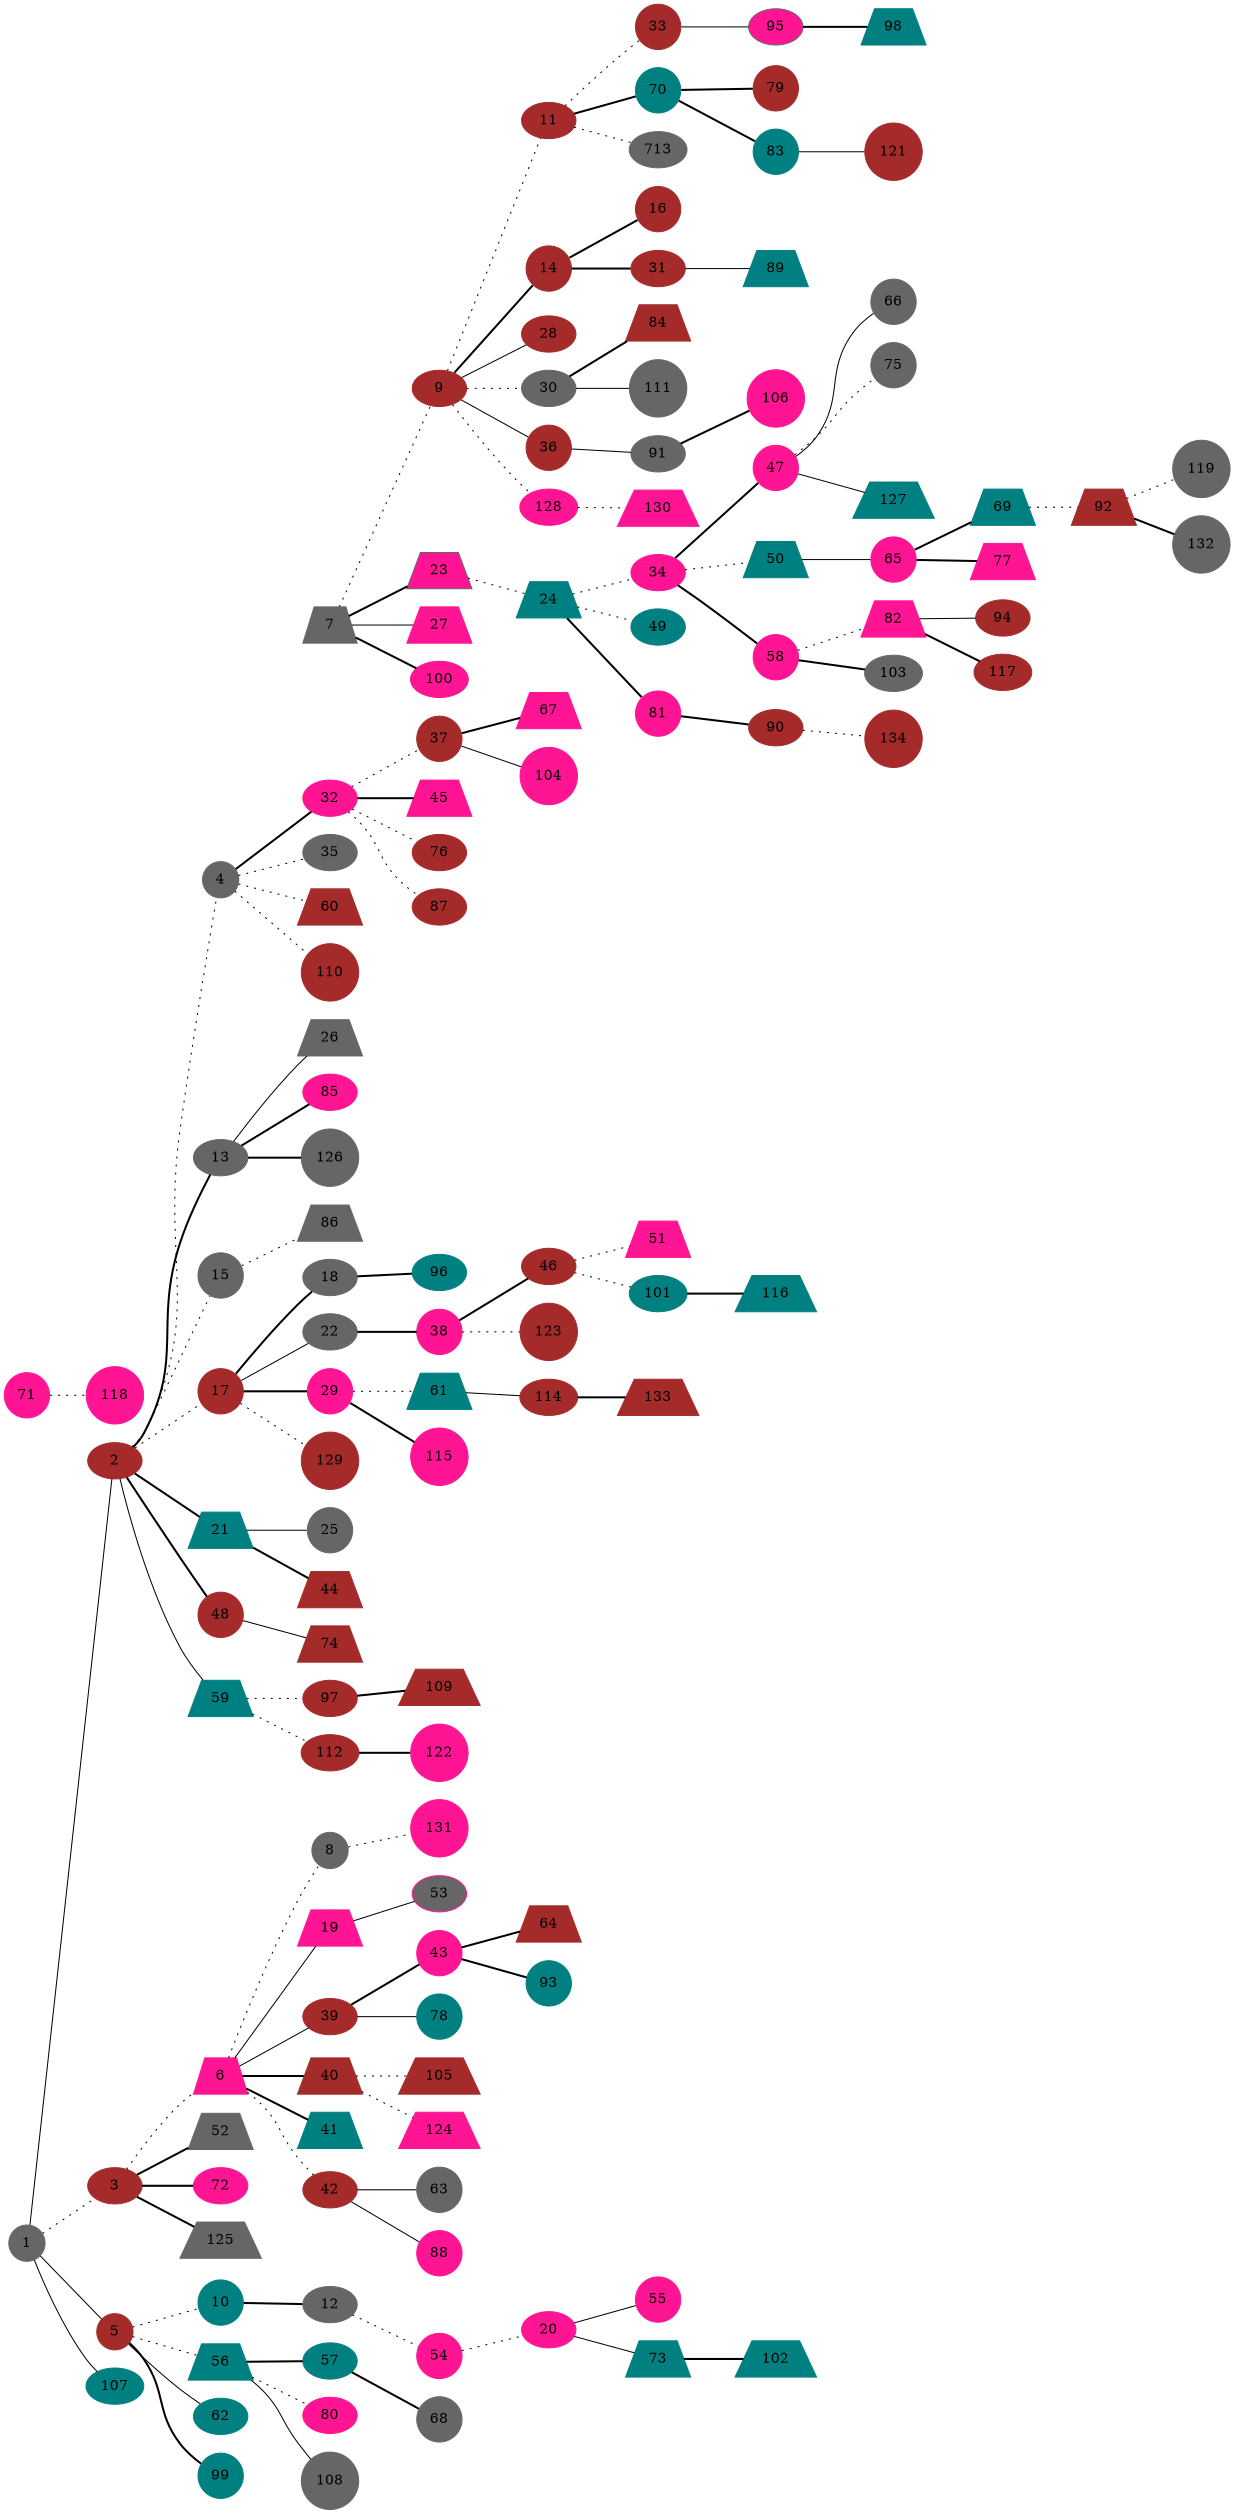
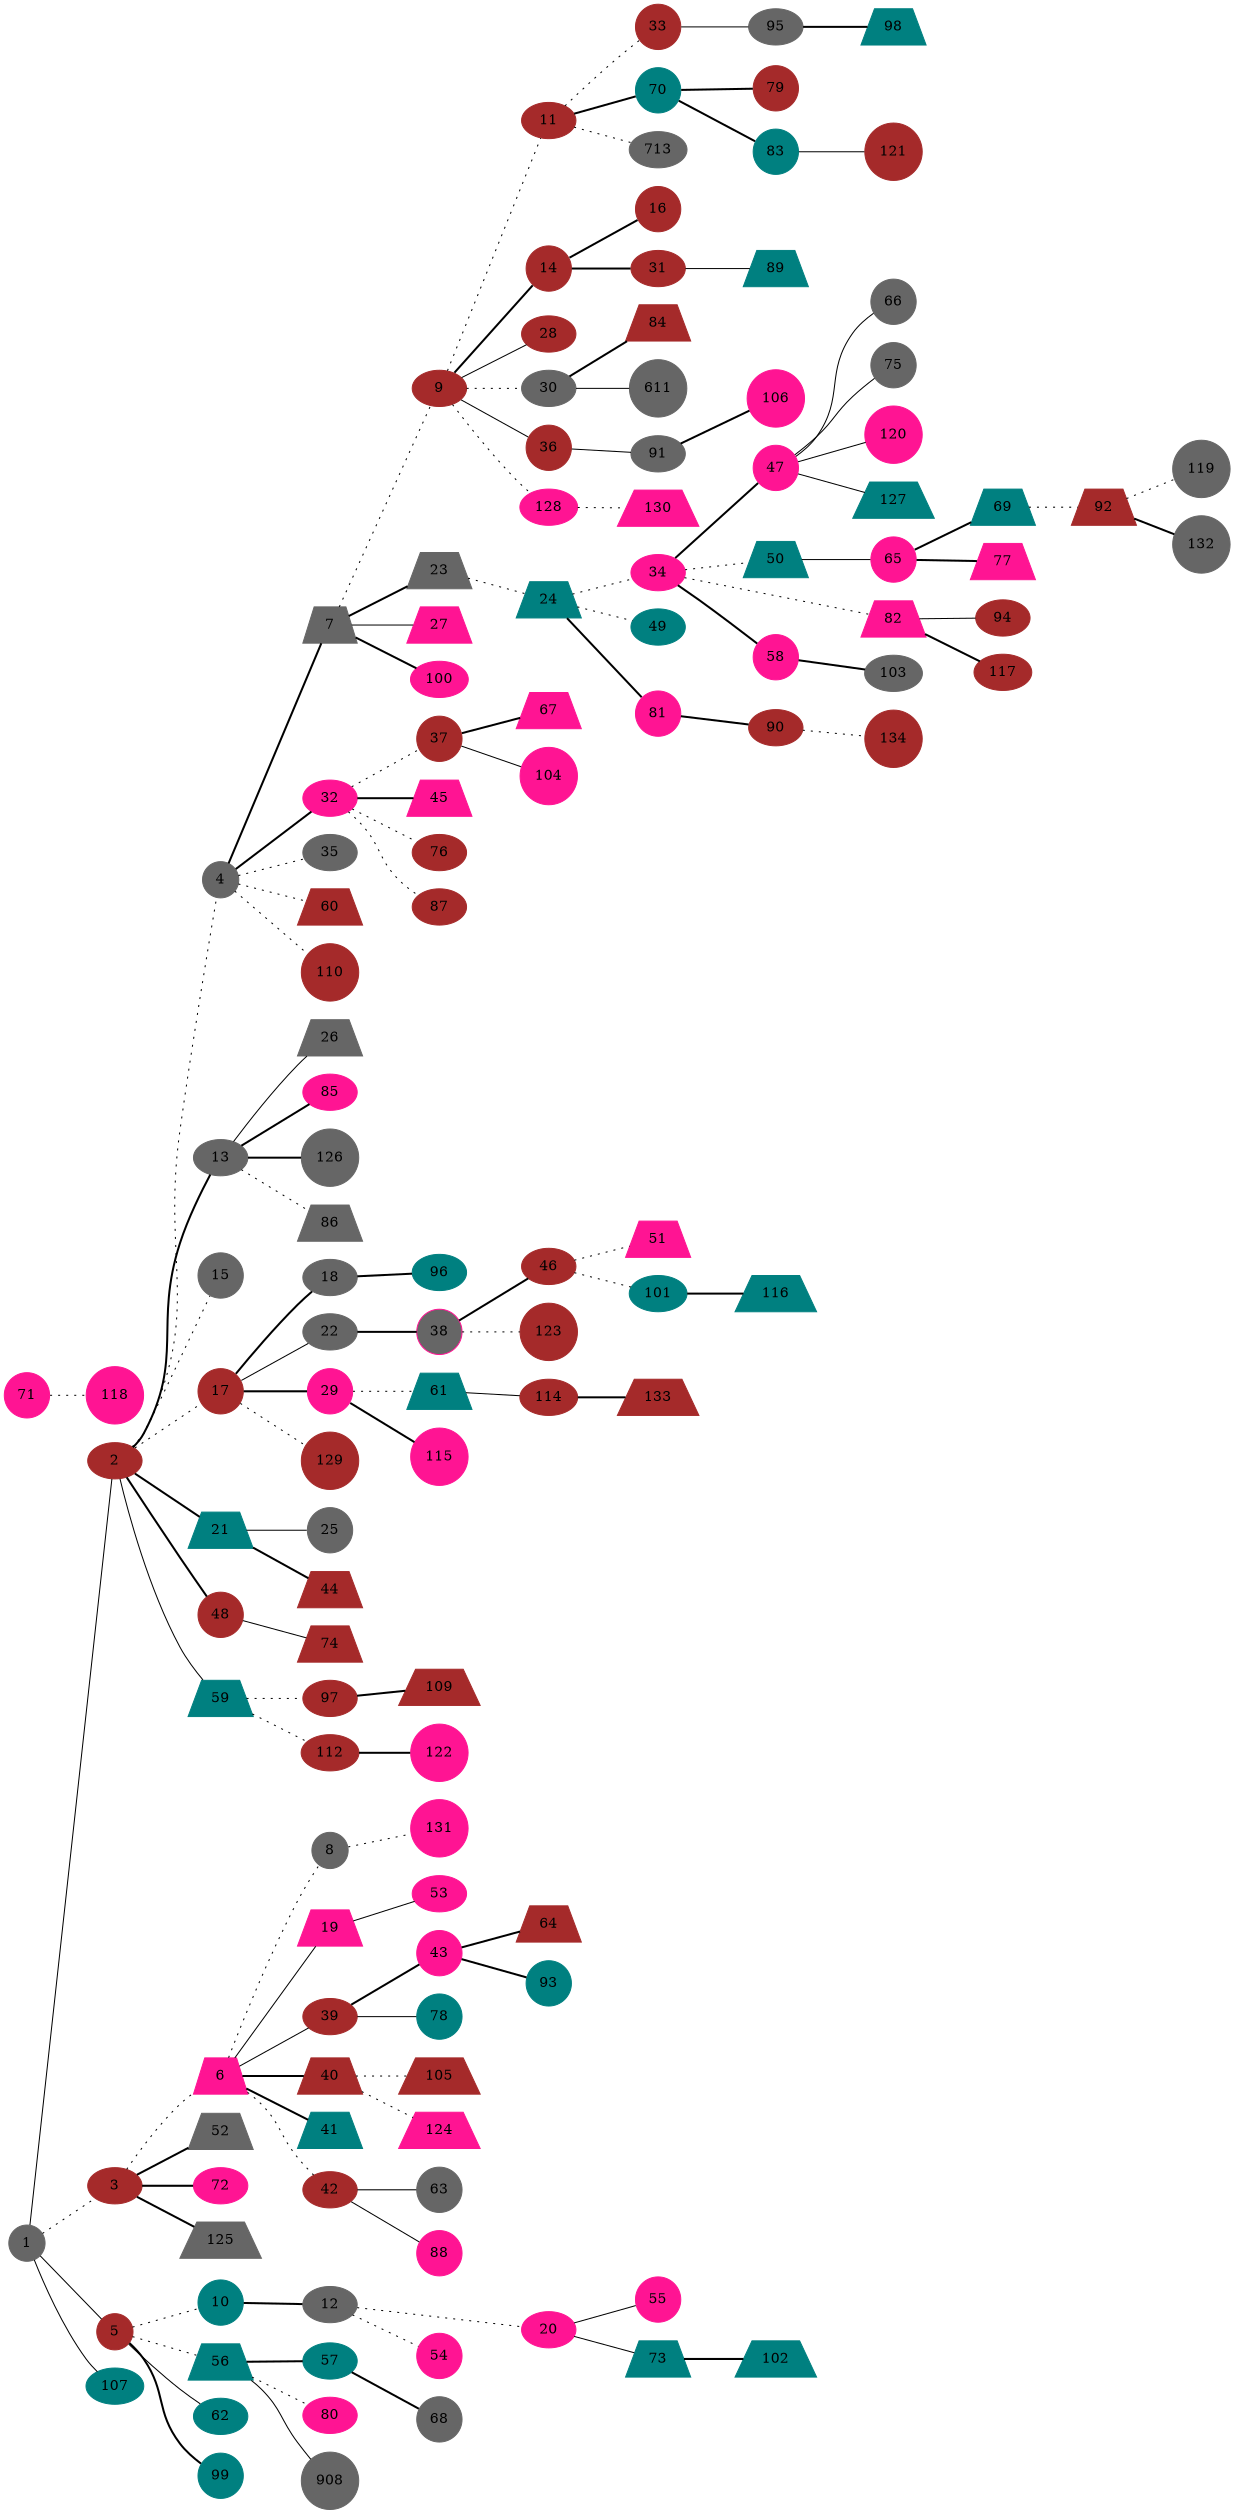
(776, 27) -> (776, 27)
(658, 388) -> (658, 388)
(835, 417) -> (835, 417)
none -> (894, 435)
(439, 571) -> (439, 571)
(831, 639) -> (777, 596)
none -> (275, 753)
(270, 1252) -> (275, 1190)
(439, 1332) -> (439, 1332)
(439, 1894) -> (439, 1894)
(492, 2343) -> (440, 2317)
(330, 2481) -> (330, 2481)
